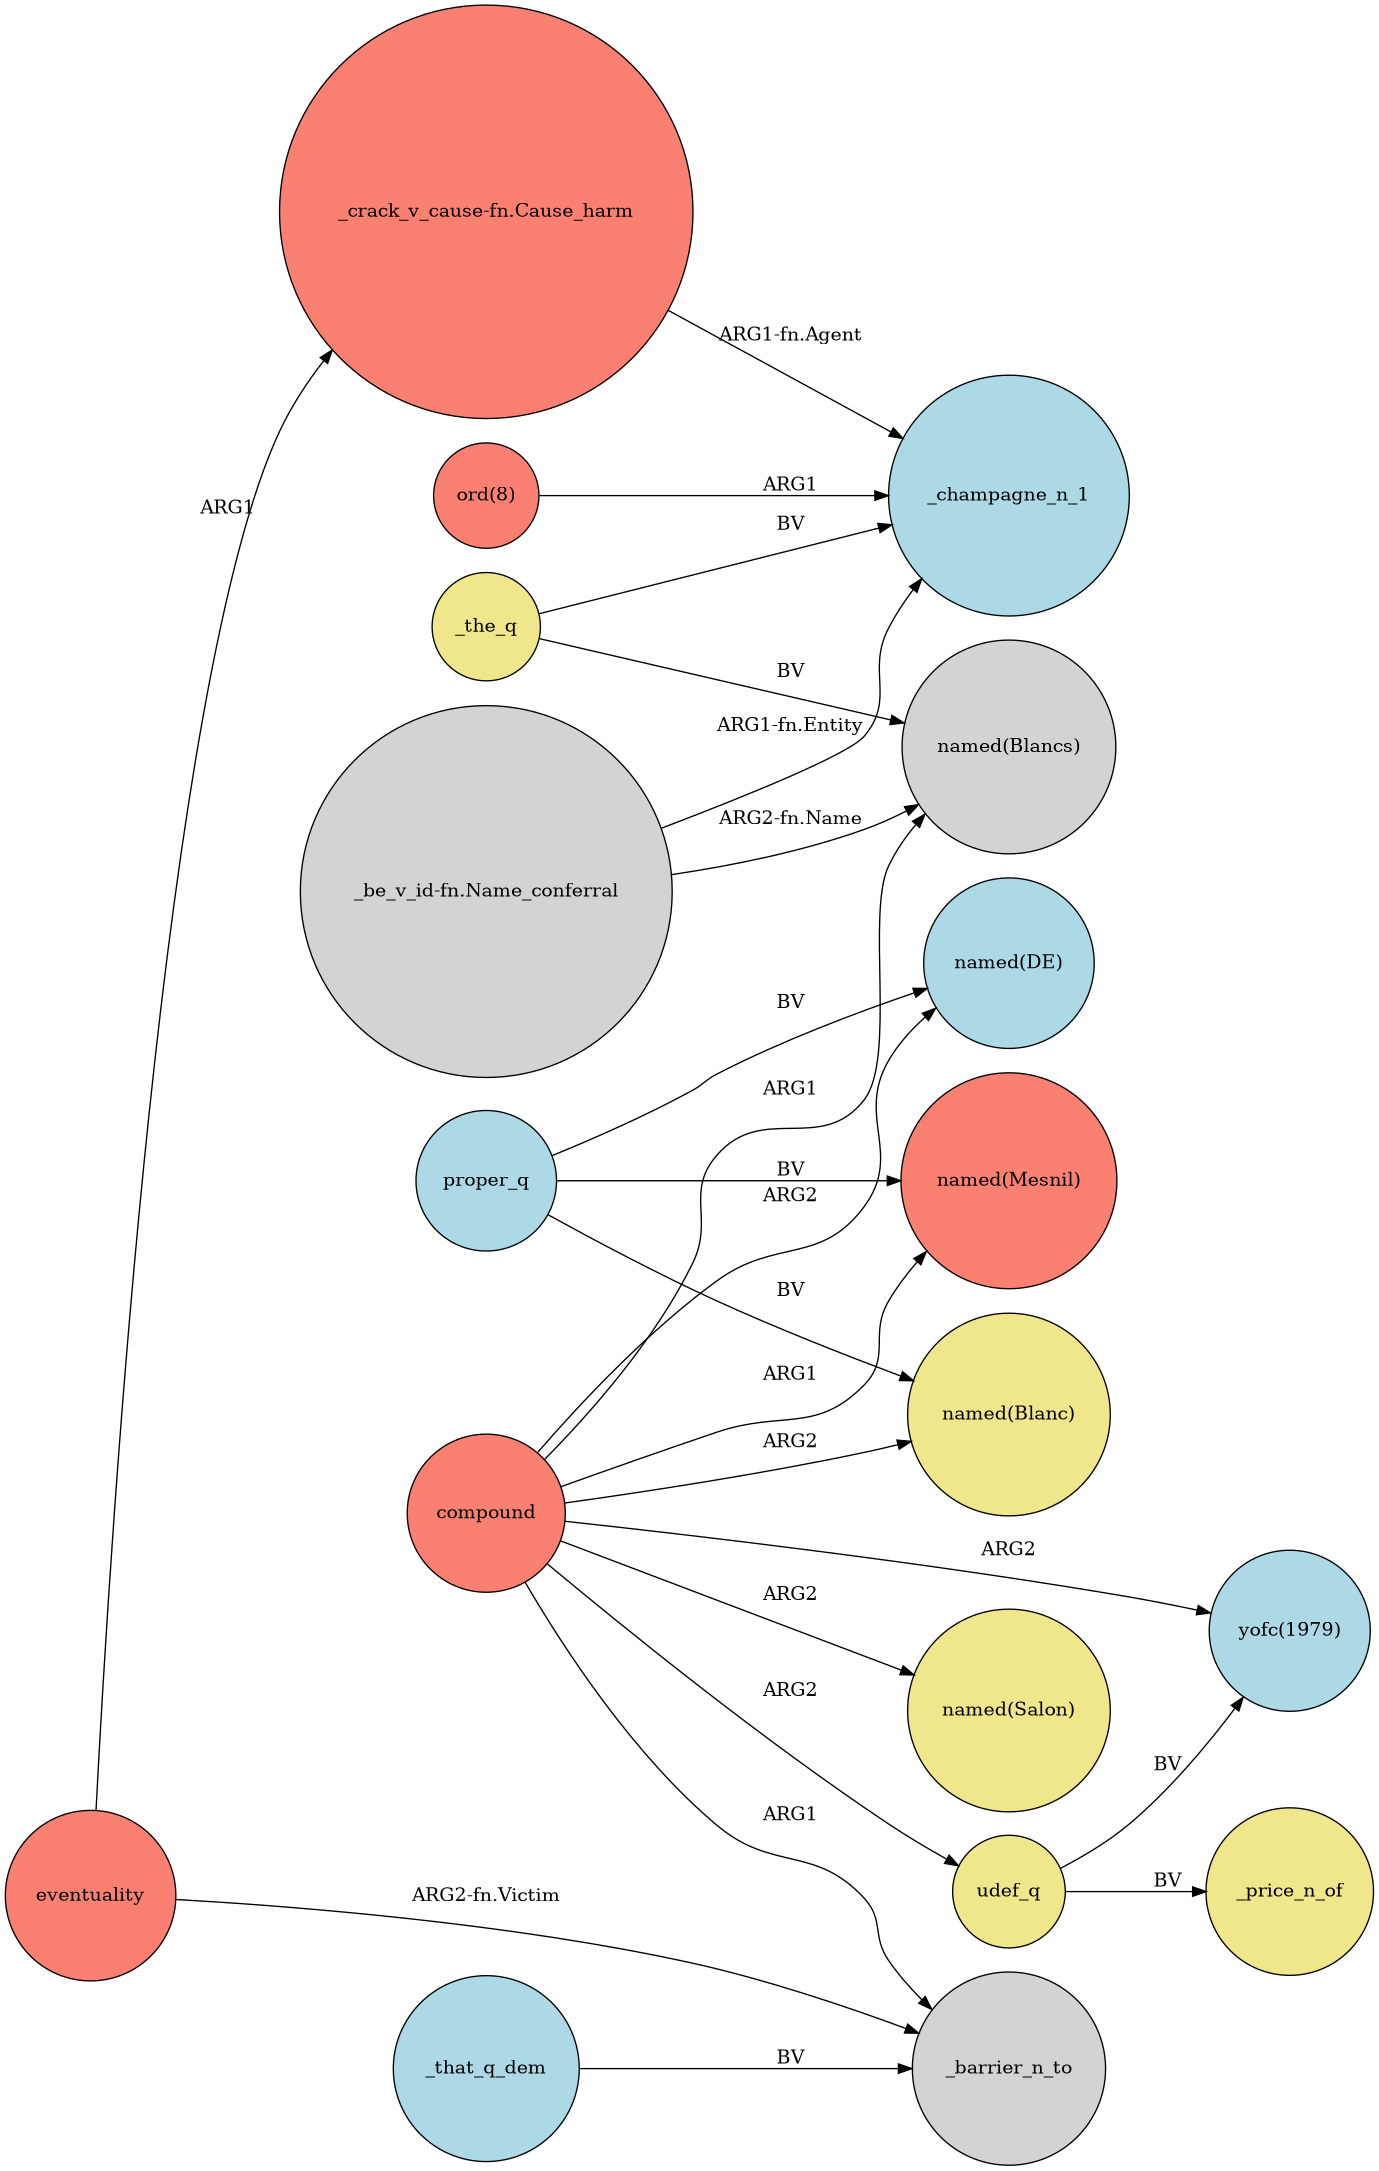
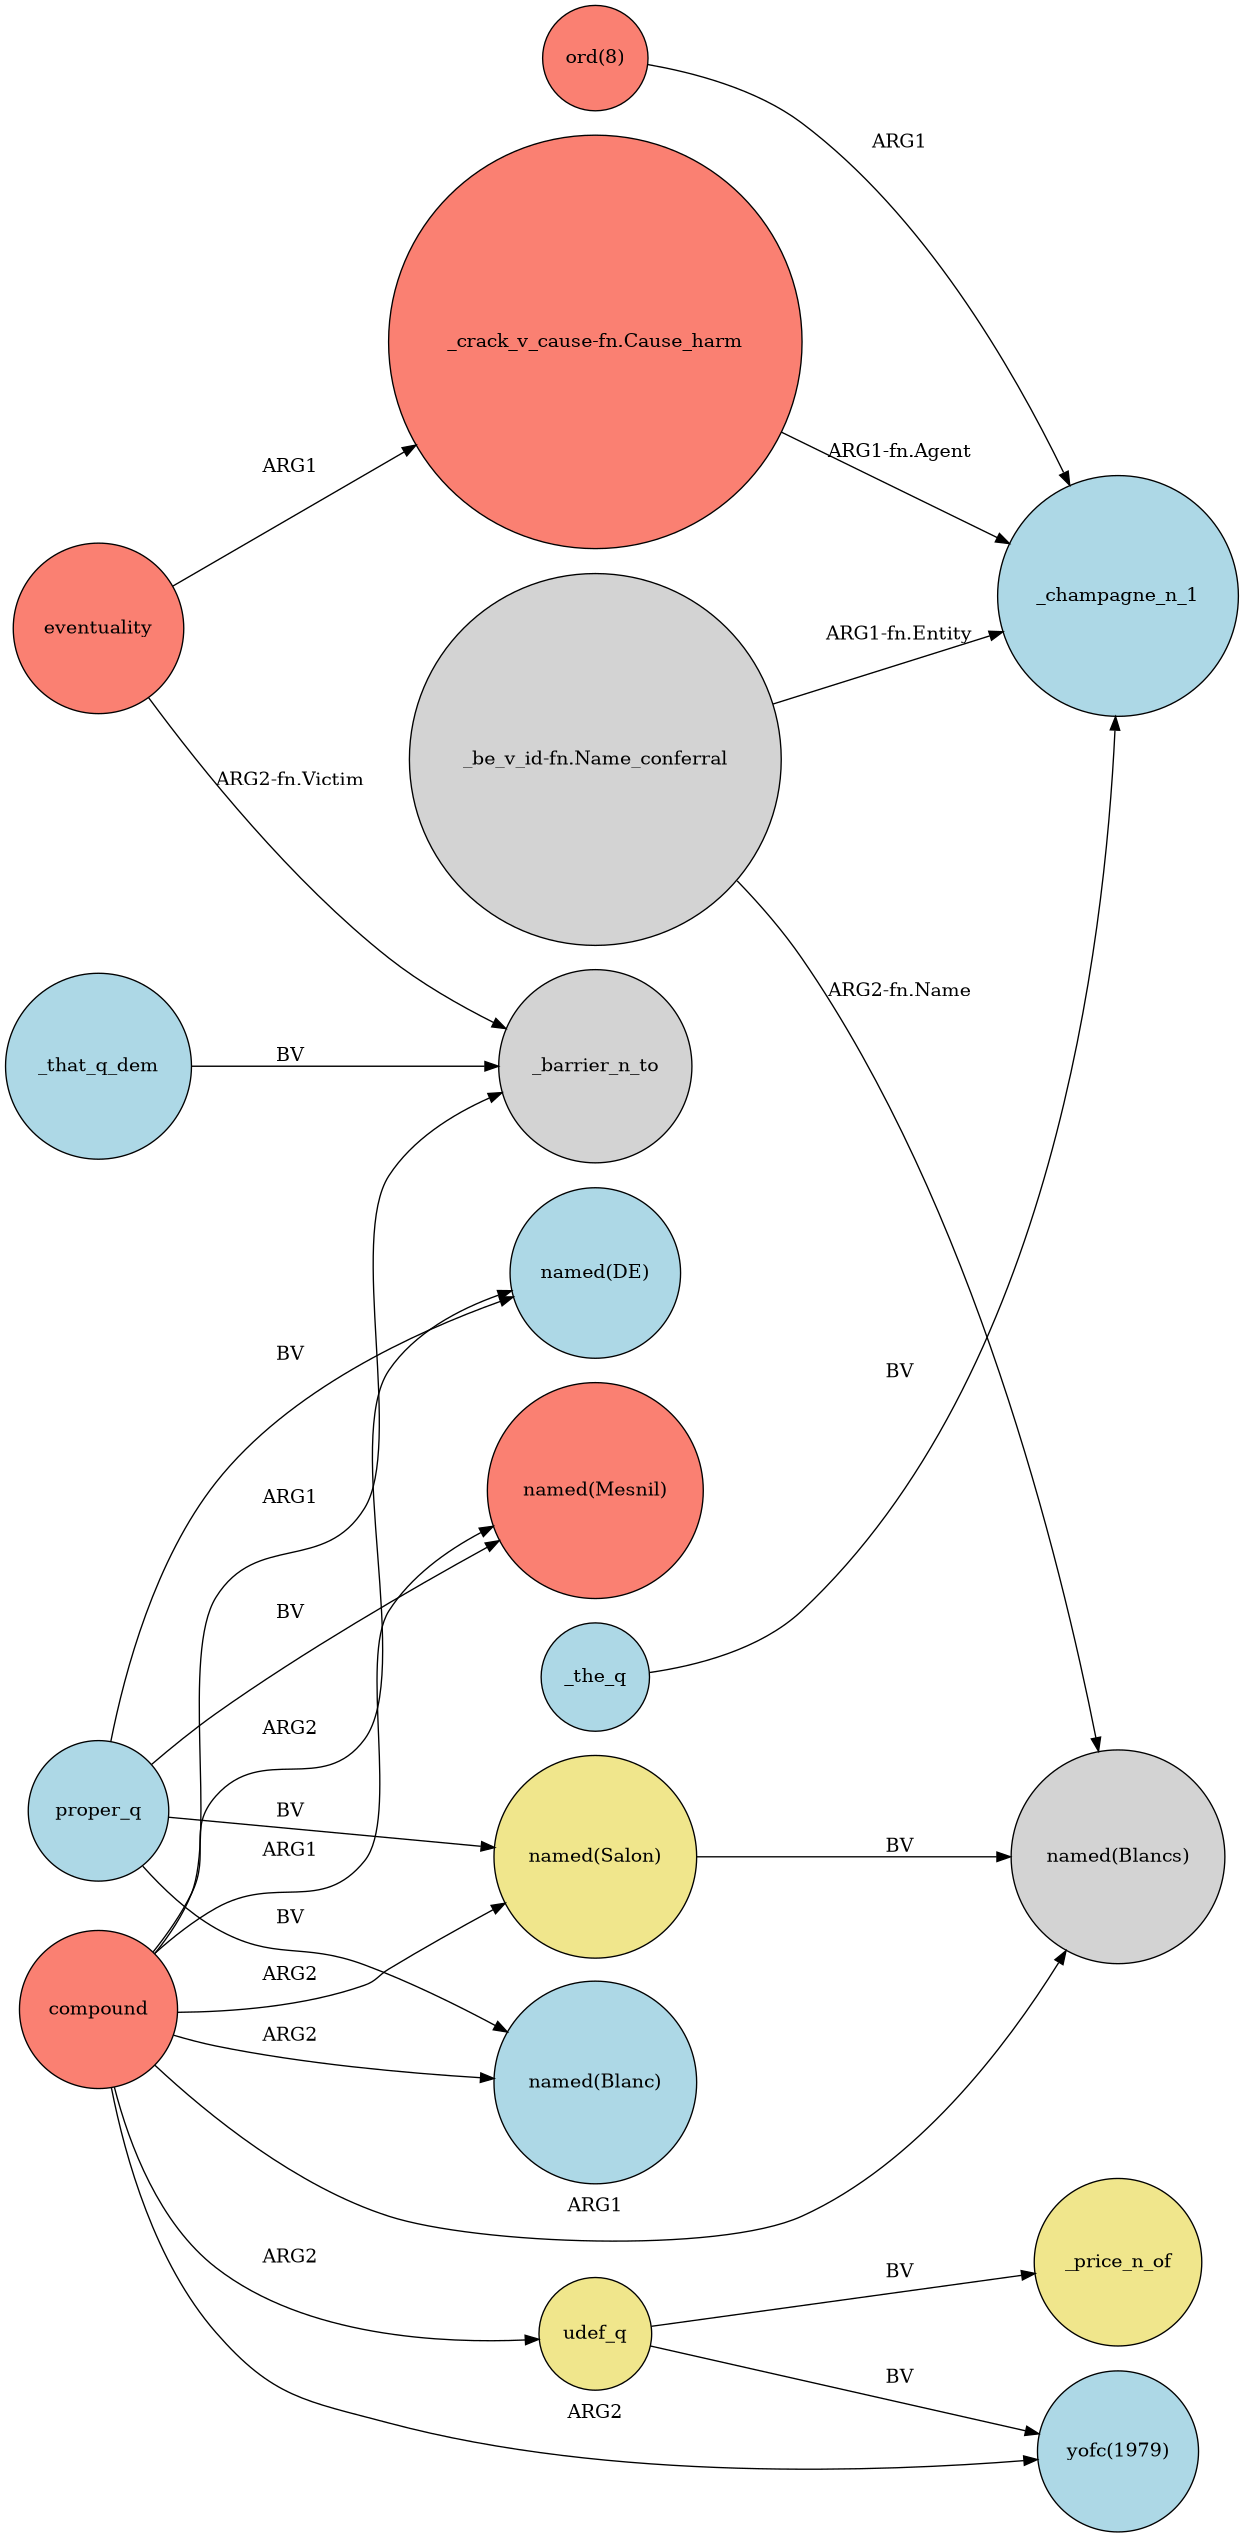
(486, 627) -> (595, 1677)
(715, 679) -> (847, 1857)
(1009, 1415) -> (595, 2083)
none -> (325, 1832)
